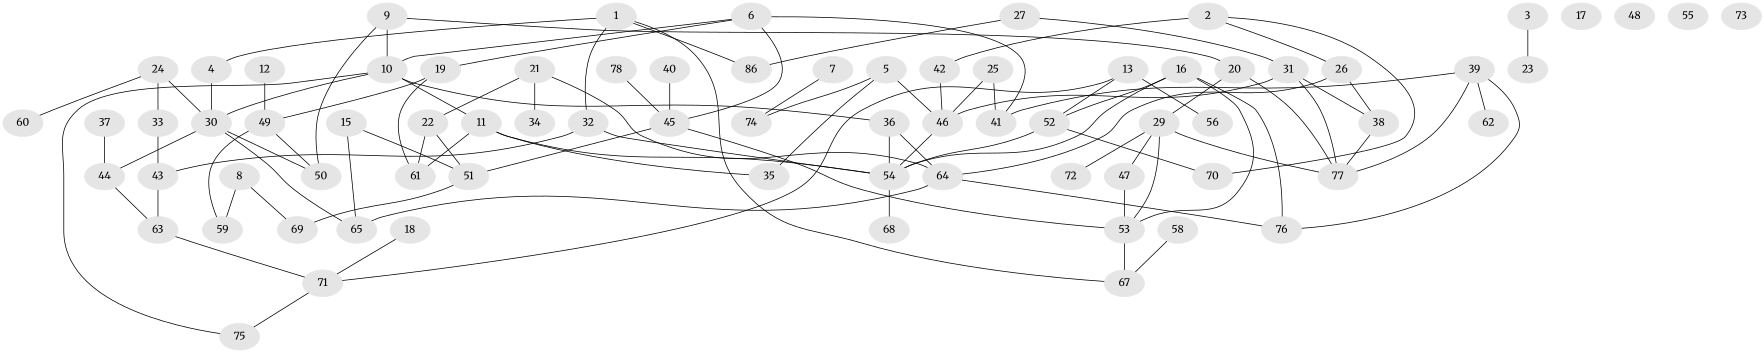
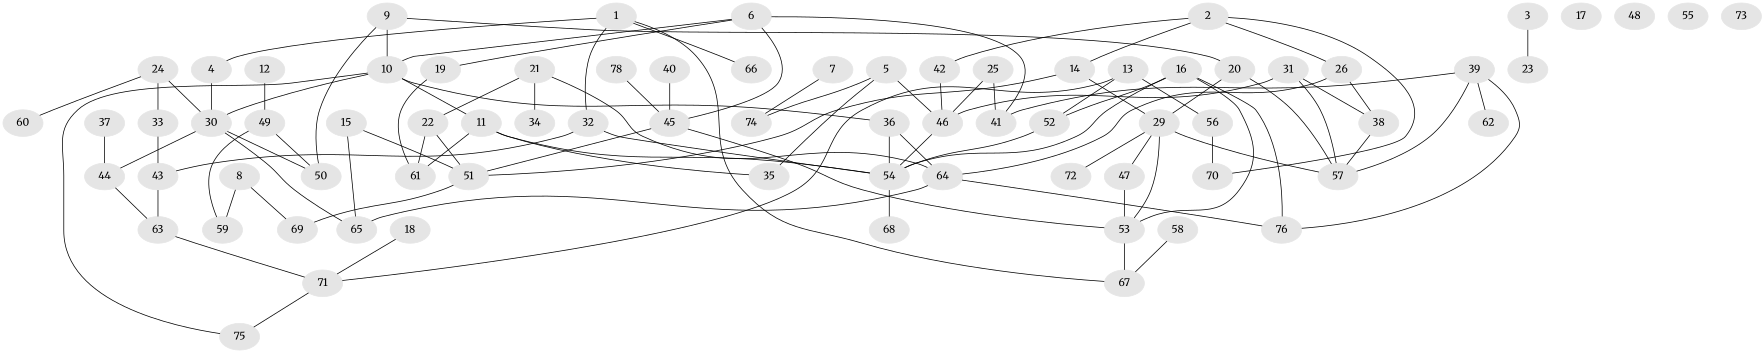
(1020, 16) -> none
(751, 70) -> (751, 70)
none -> (1075, 70)
(355, 100) -> none
(1131, 150) -> (1213, 151)
(1338, 177) -> (1338, 177)
